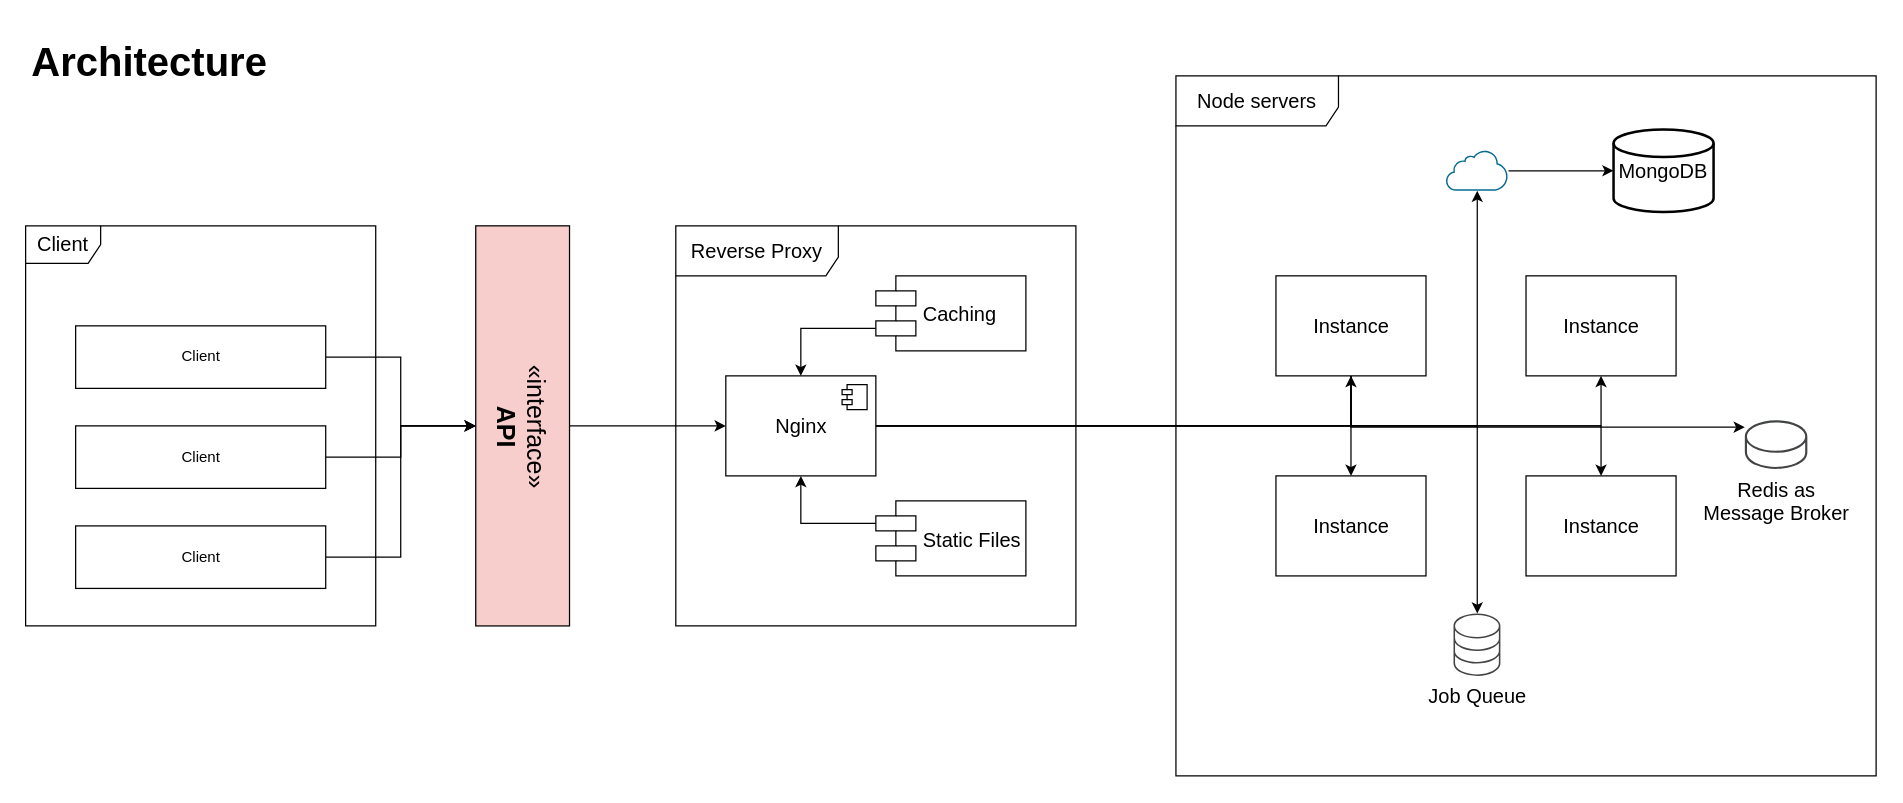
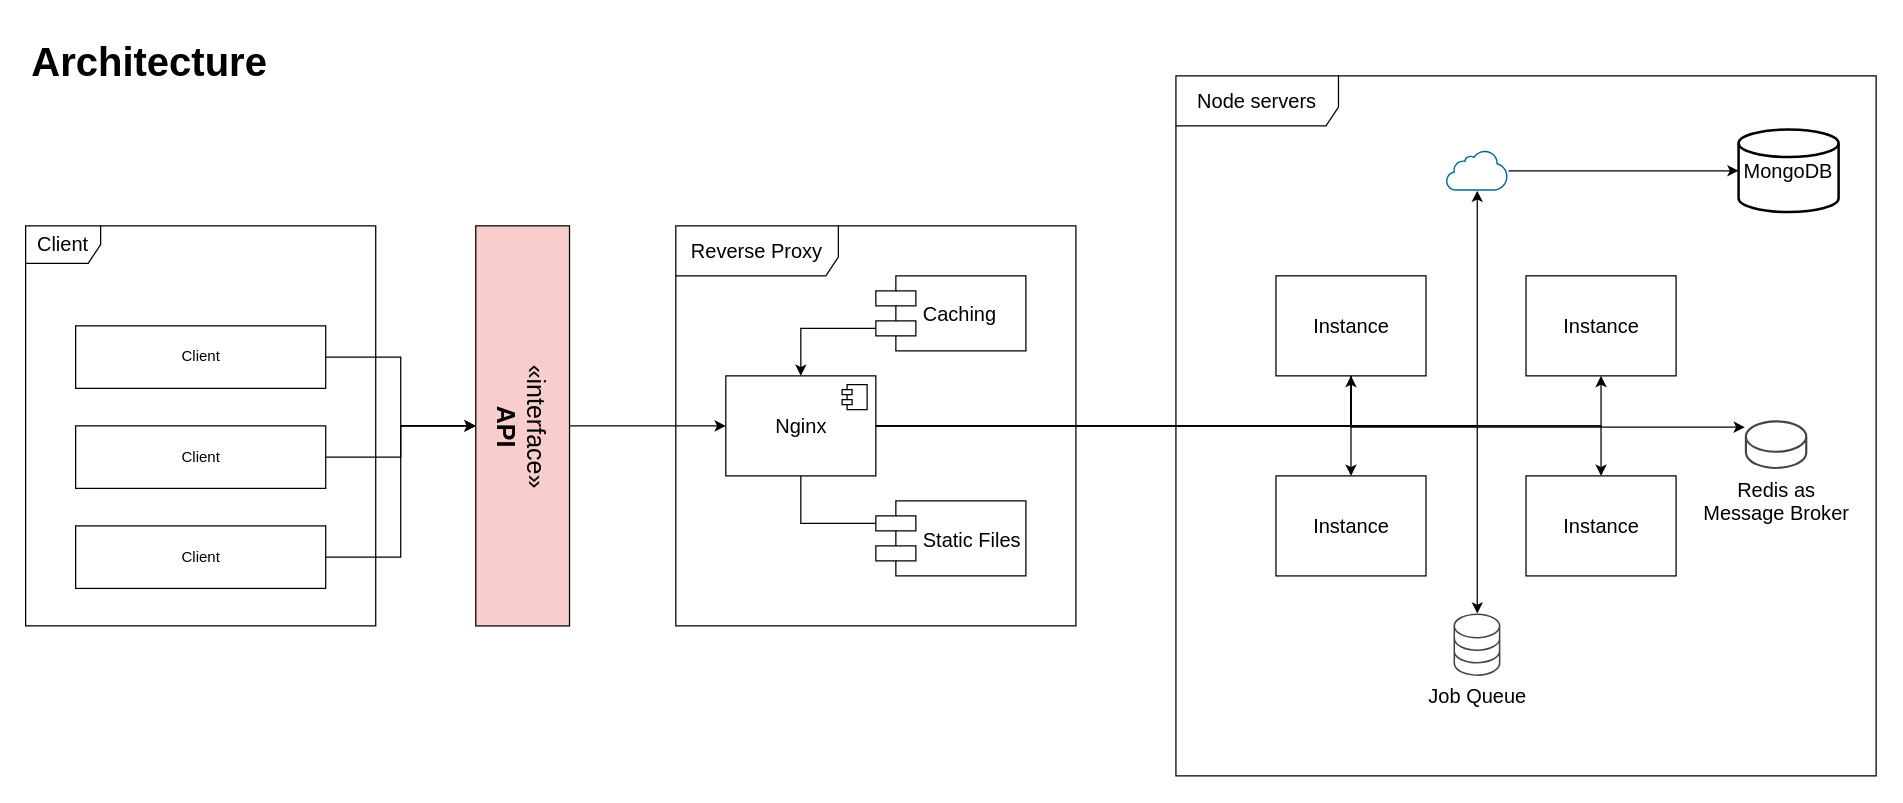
(1663, 171) -> (1788, 171)
(801, 486) -> (801, 482)
